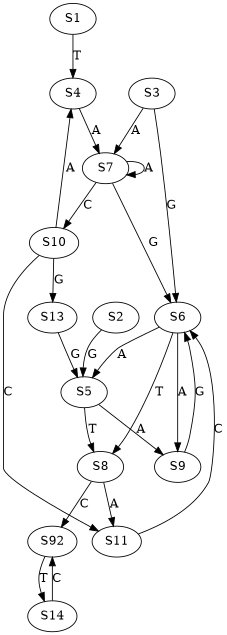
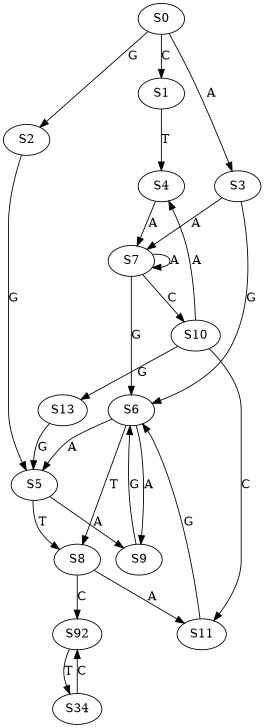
none -> (161, 19)
(218, 430) -> (189, 522)
(52, 616) -> (77, 709)
